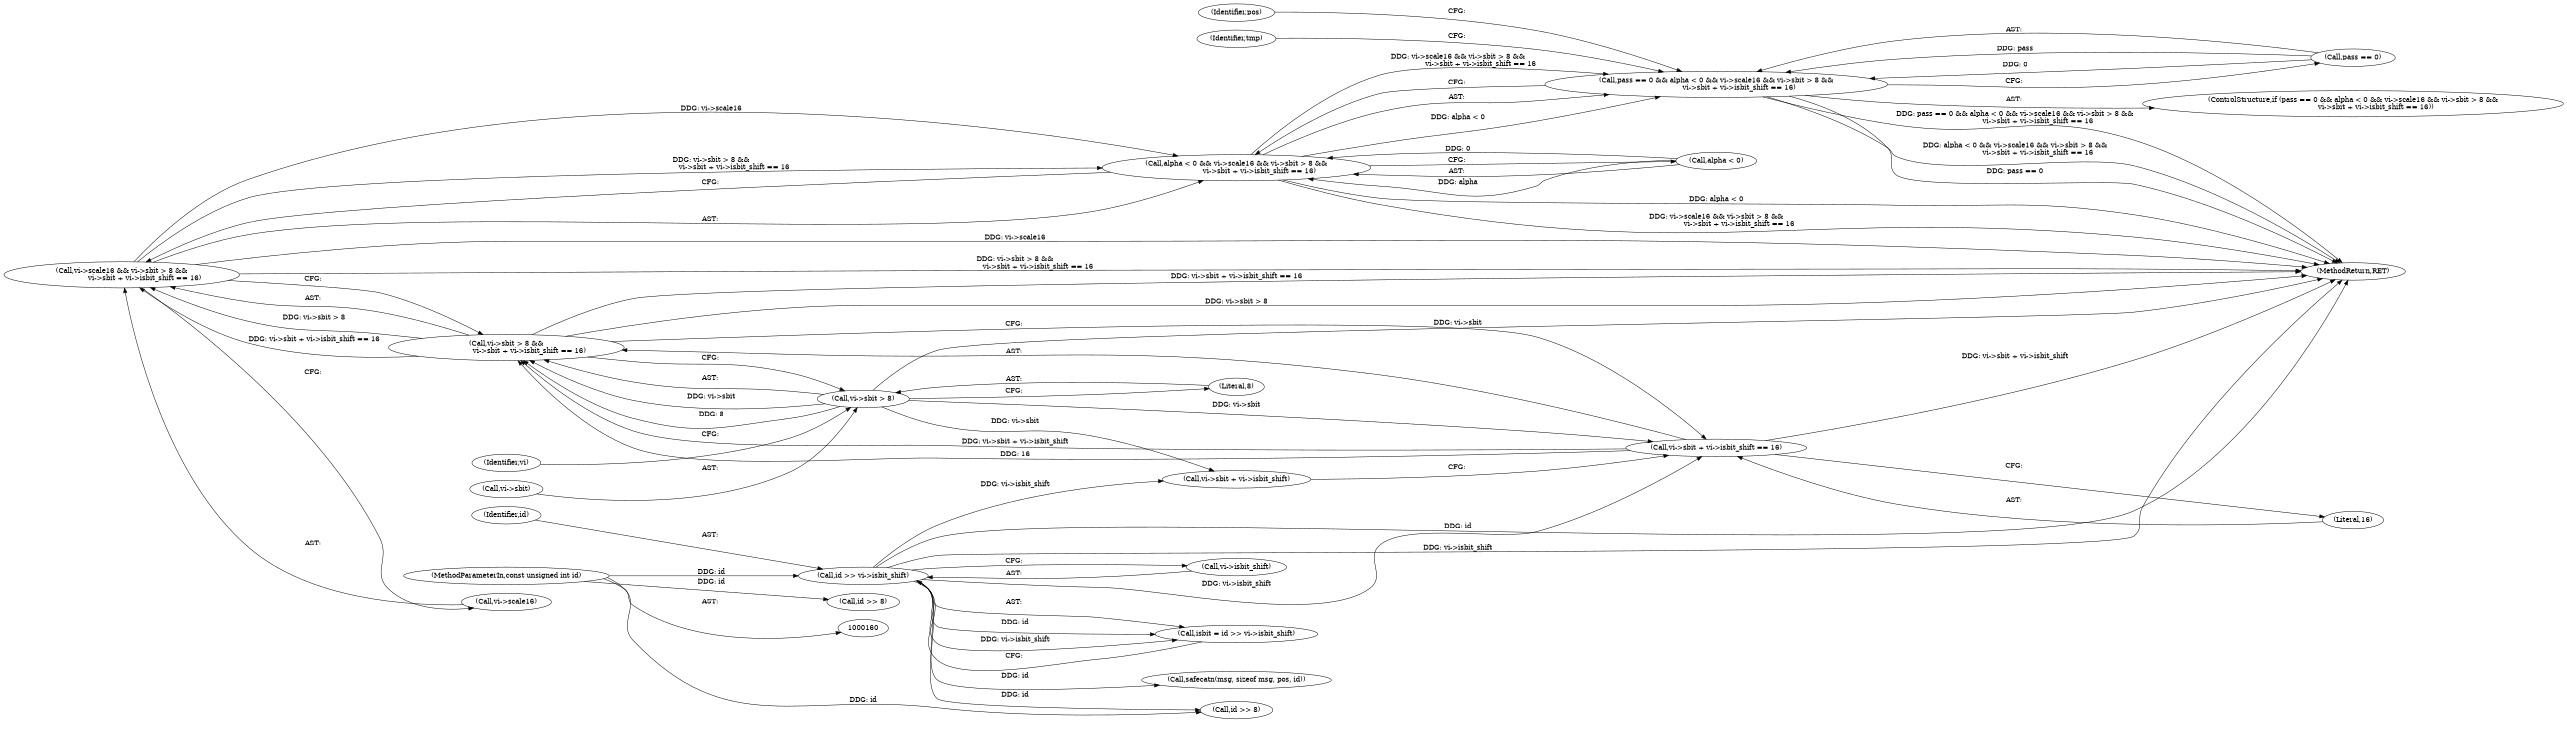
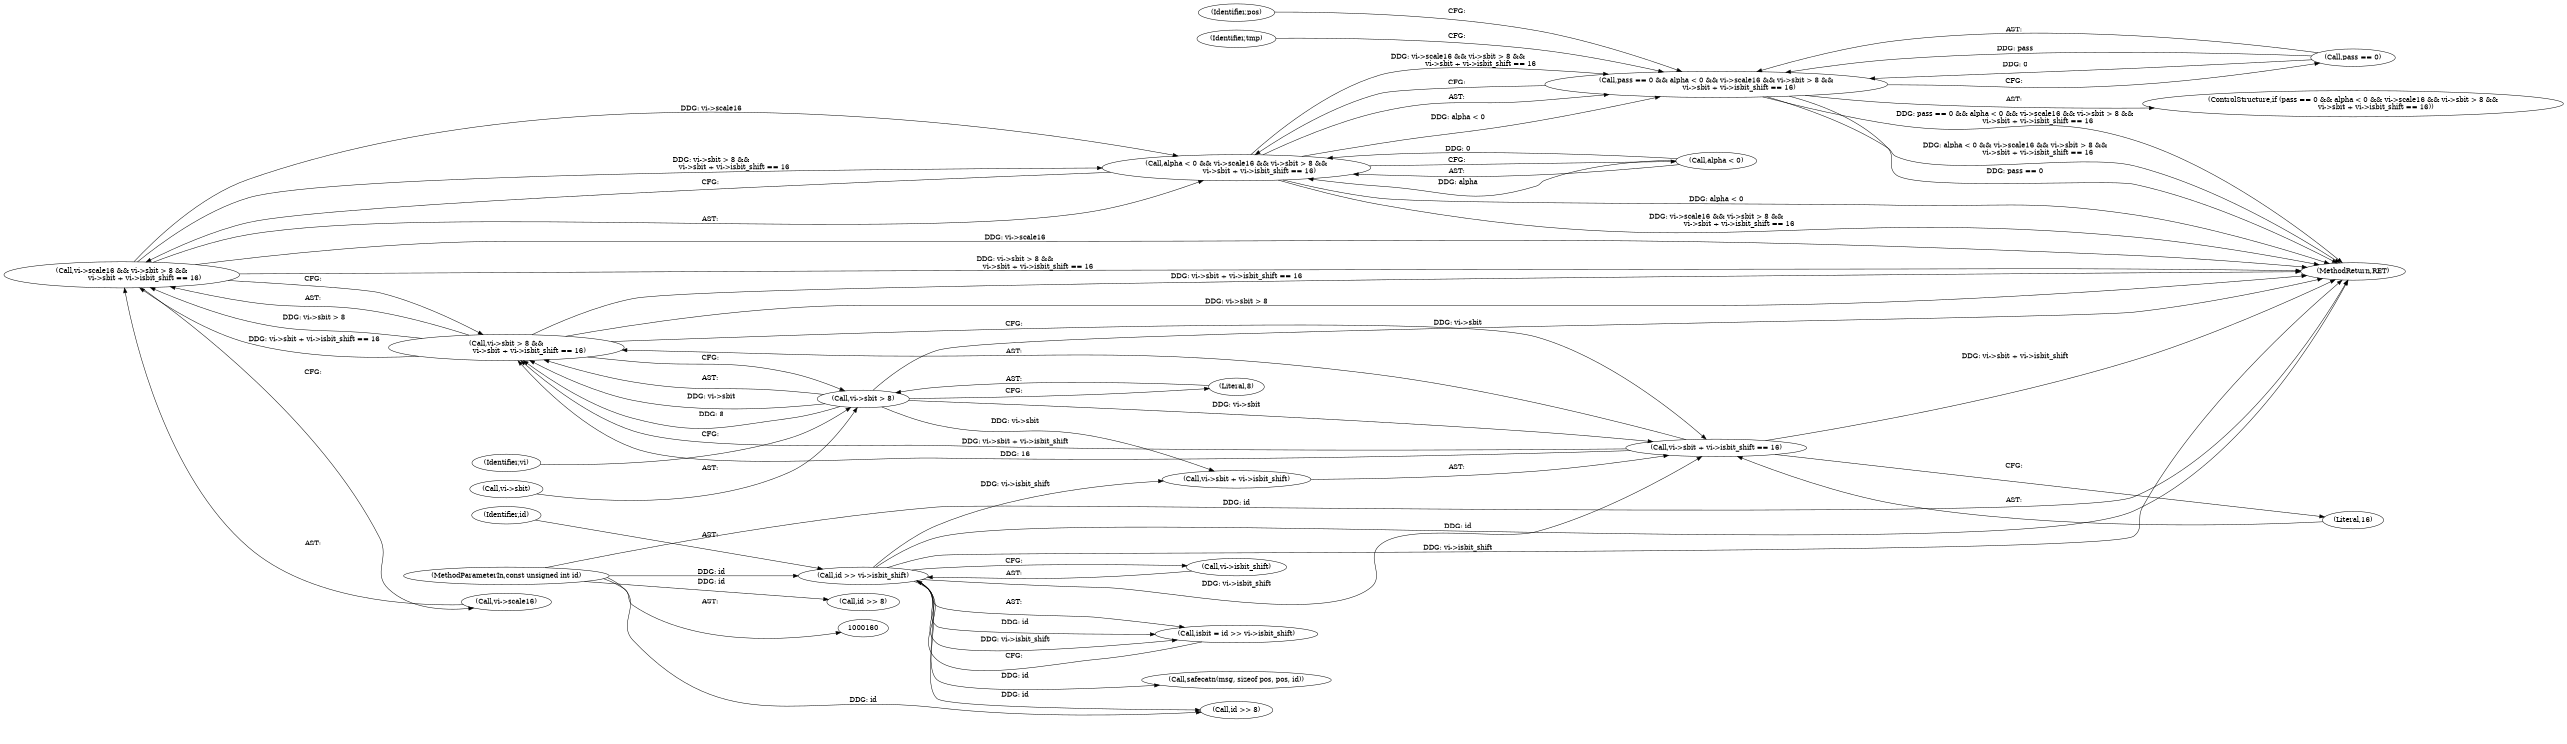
(1458, 467) -> (1458, 467)
none -> (1489, 509)
(1236, 680) -> (1236, 680)
